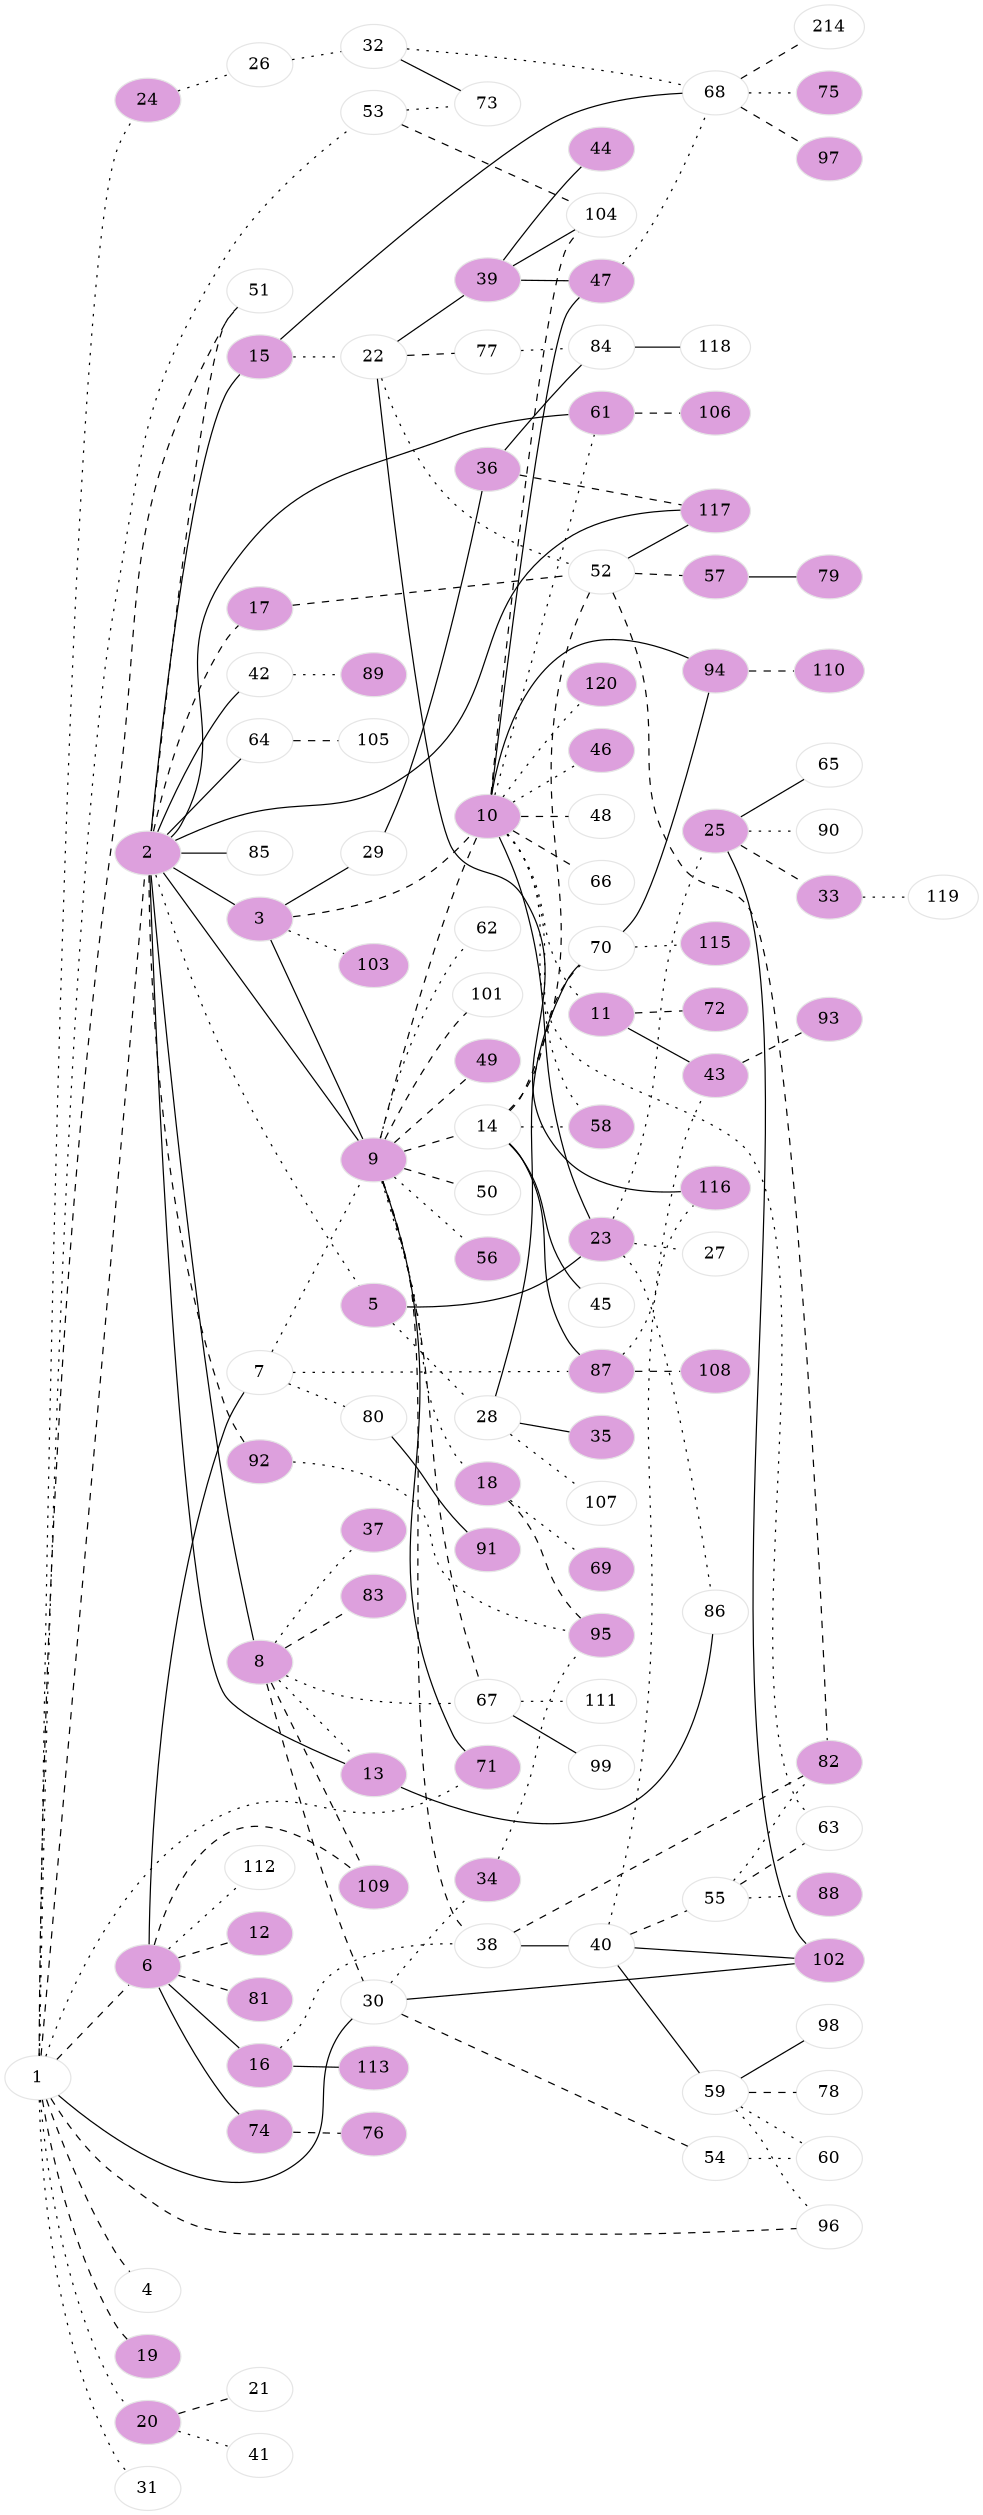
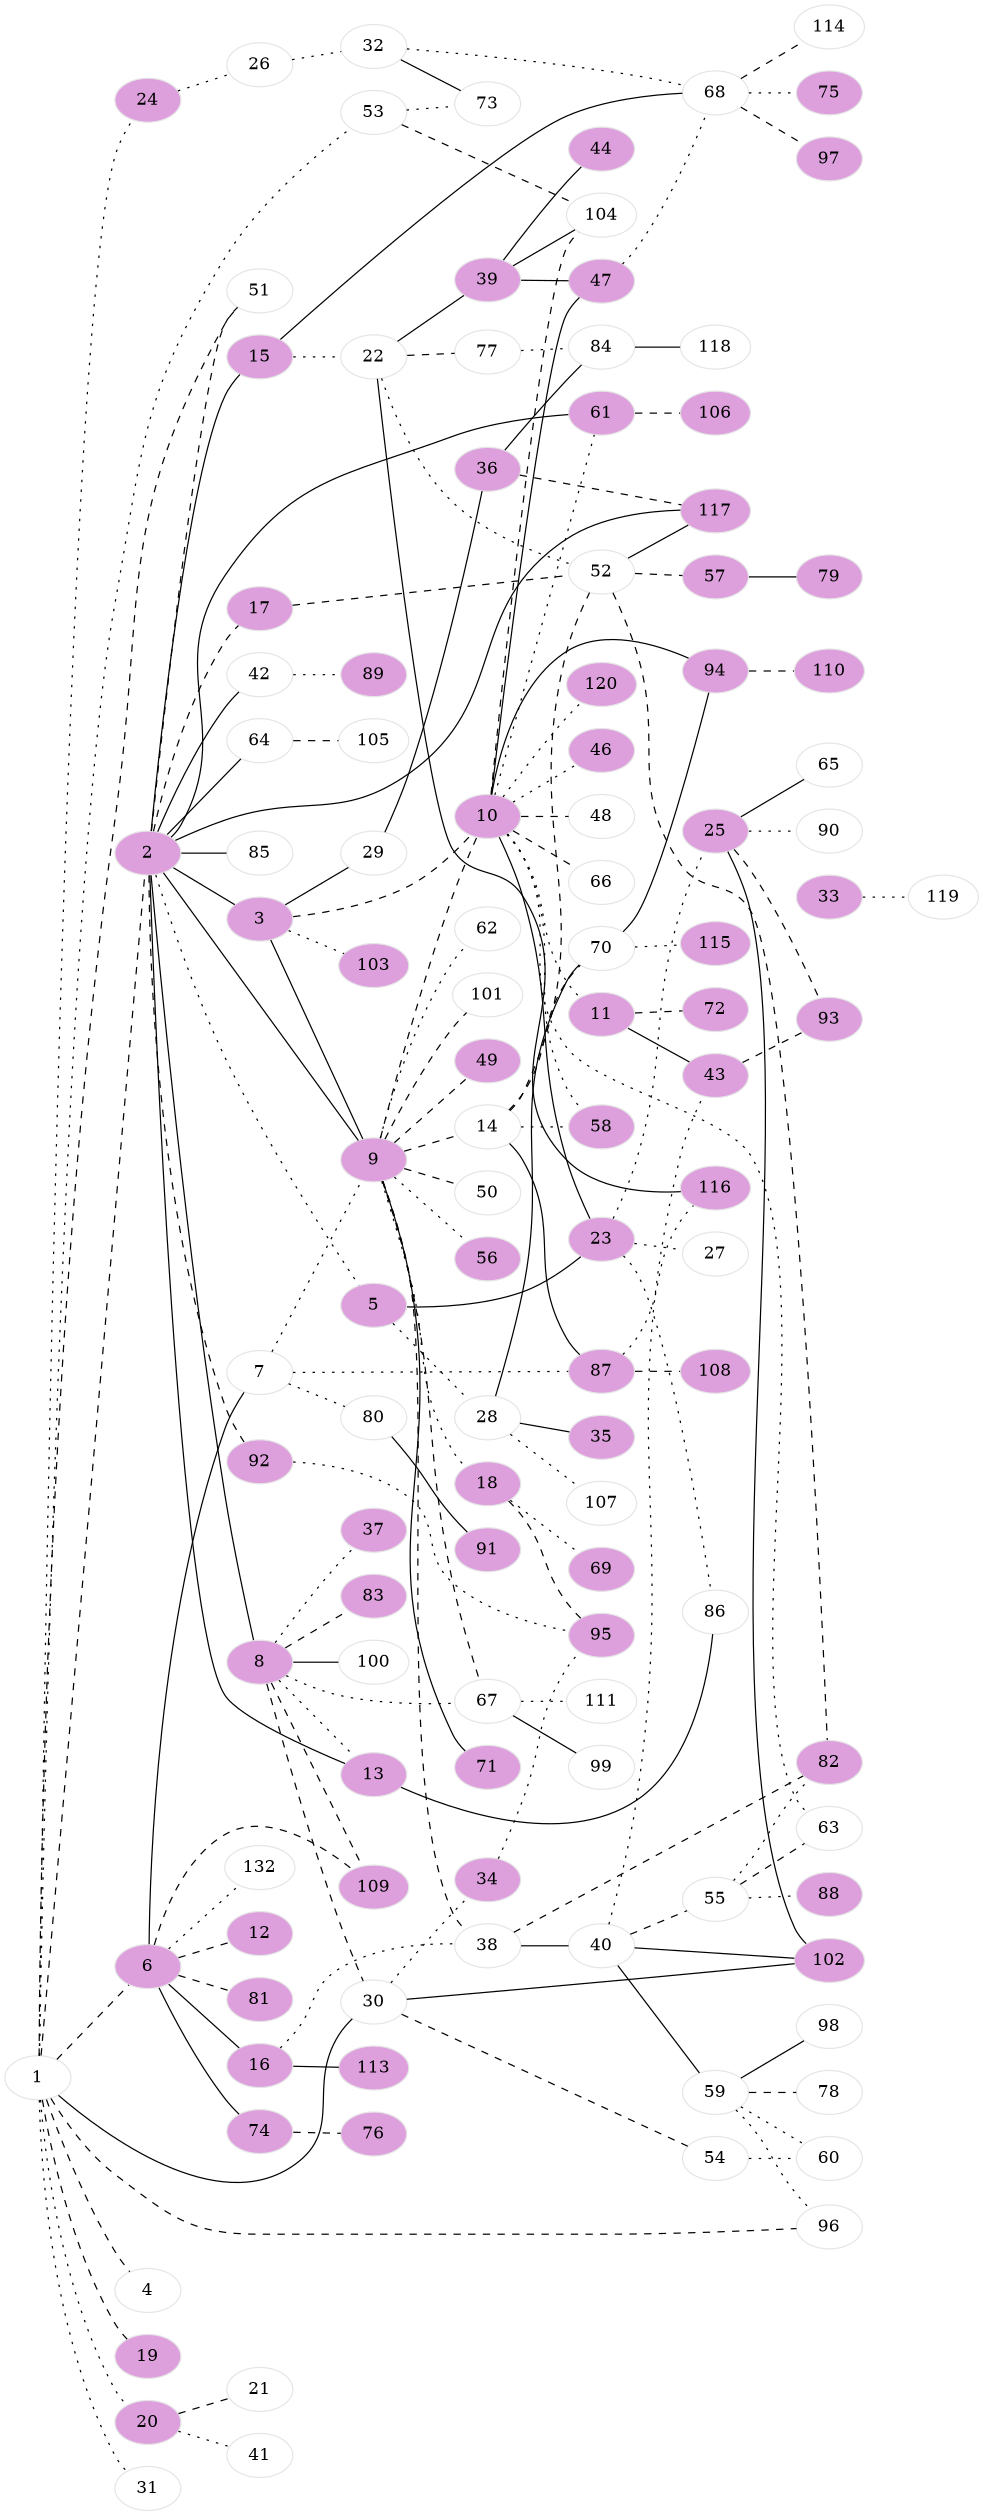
(829, 27) -> (829, 27)
(772, 864) -> (781, 921)
(602, 1305) -> none
none -> (374, 1662)
(199, 1829) -> none
(260, 1868) -> (260, 1868)
